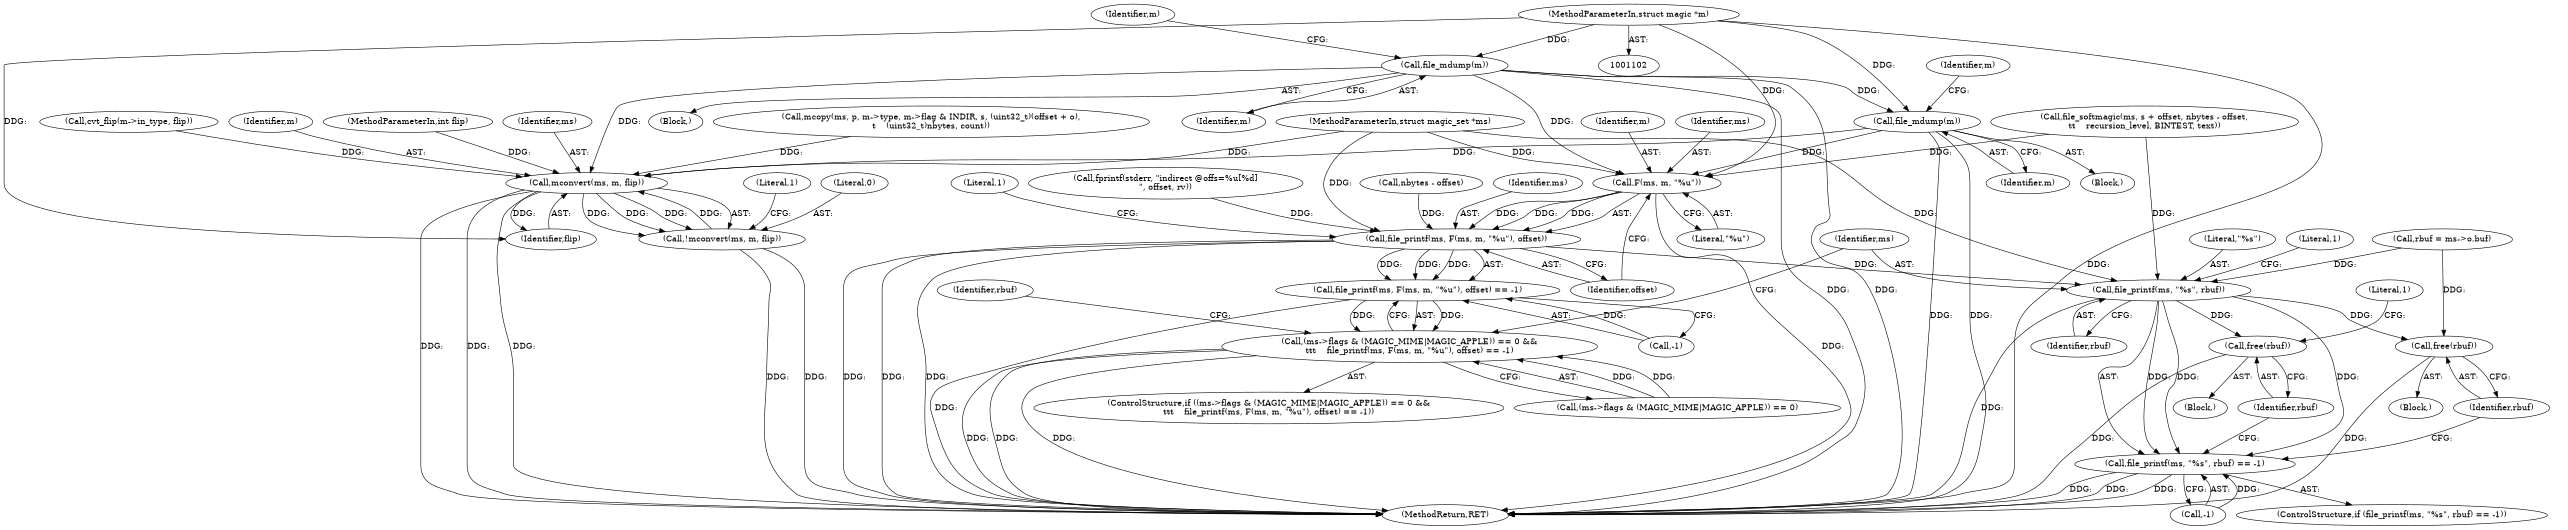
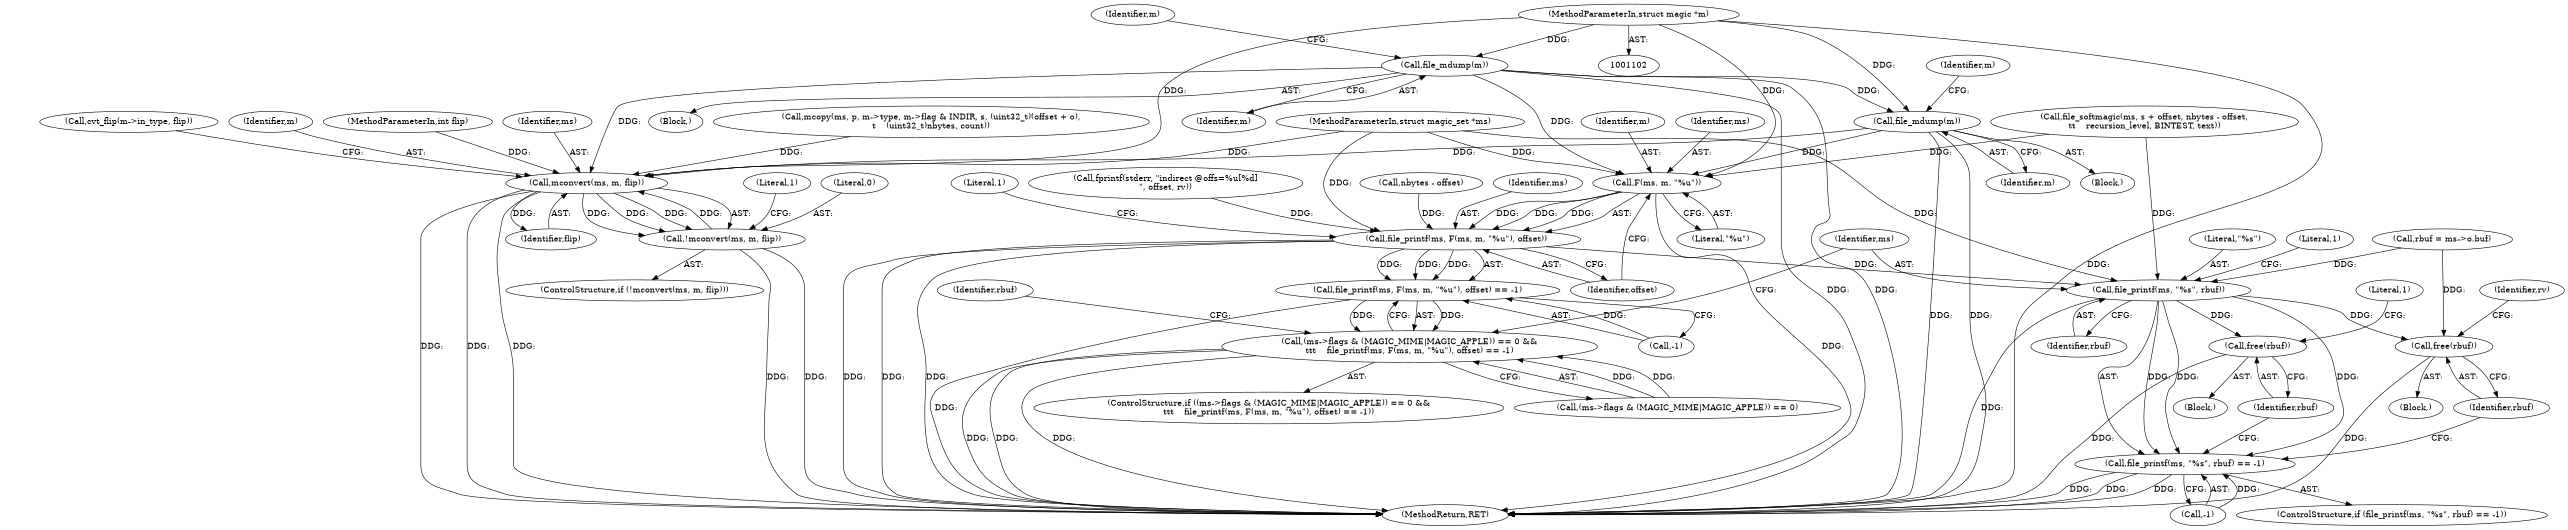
(451, 46) -> (1116, 149)
(354, 153) -> (354, 153)
none -> (635, 290)
none -> (2522, 290)
